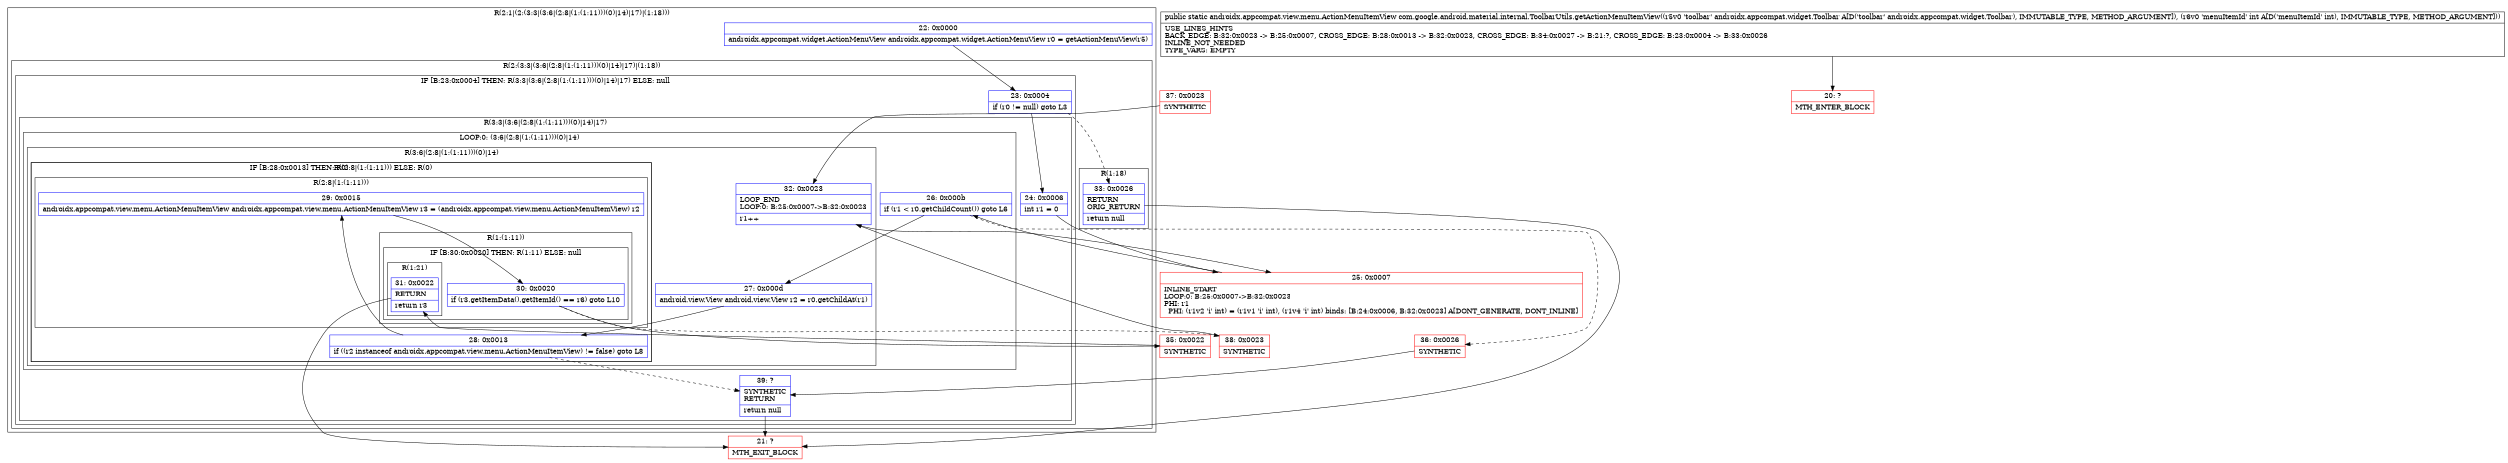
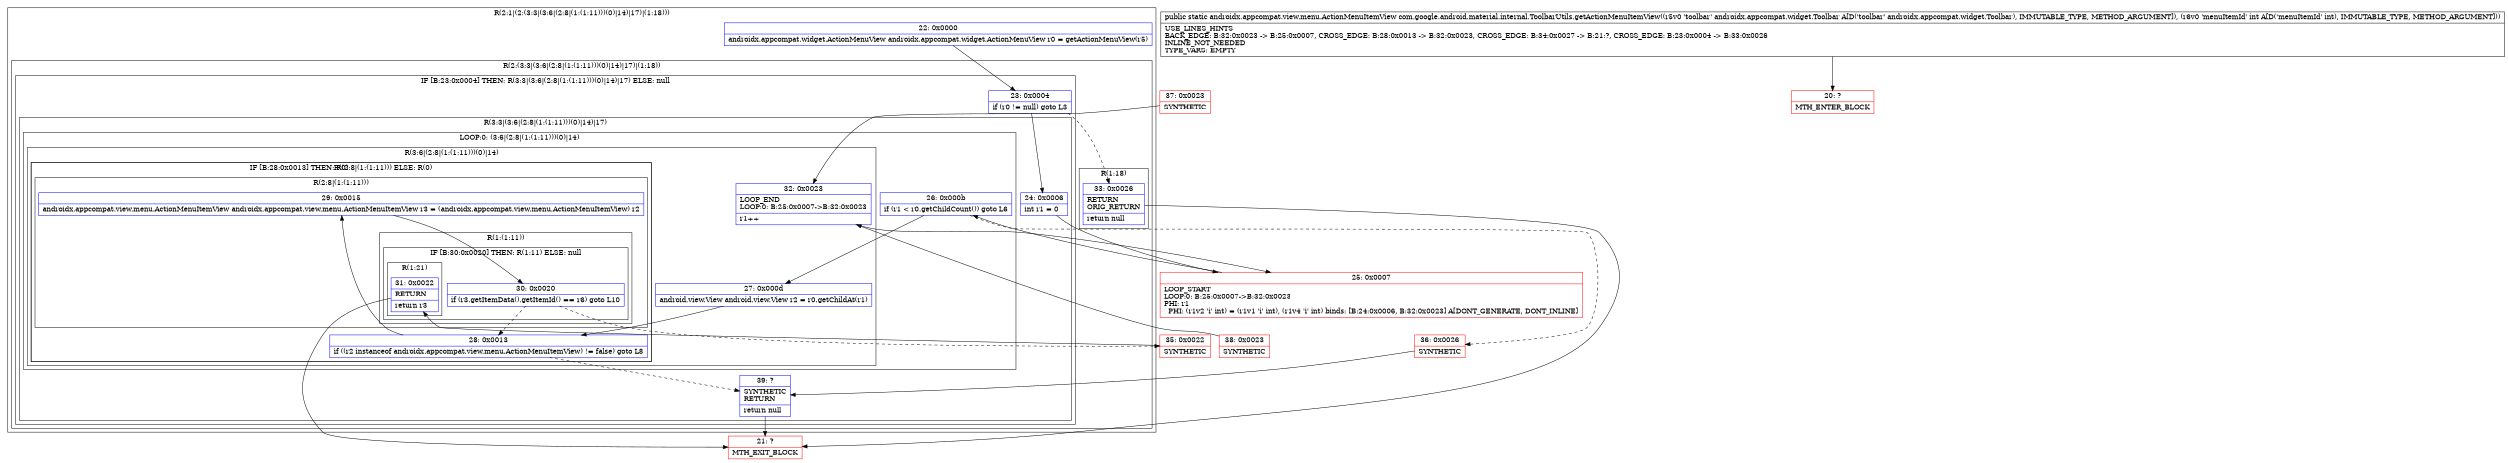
(1190, 289) -> (1187, 289)
(885, 331) -> (516, 316)
(855, 343) -> (855, 343)
